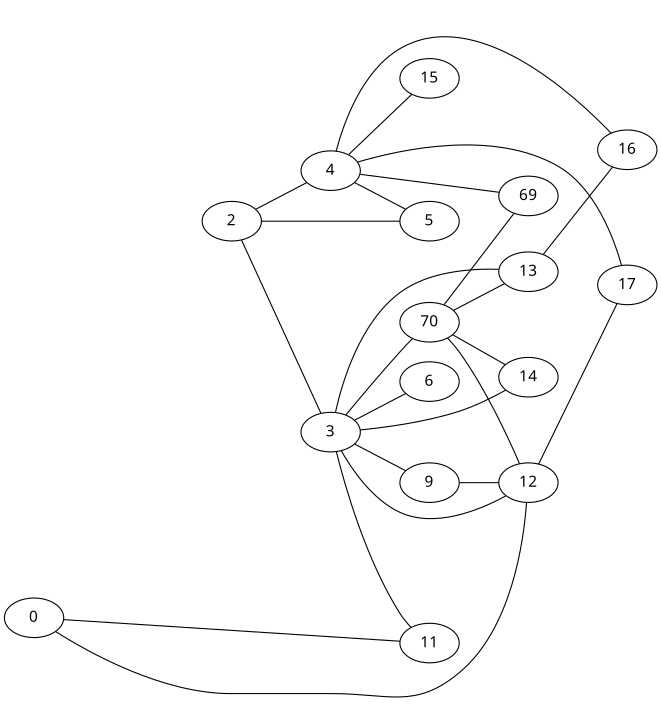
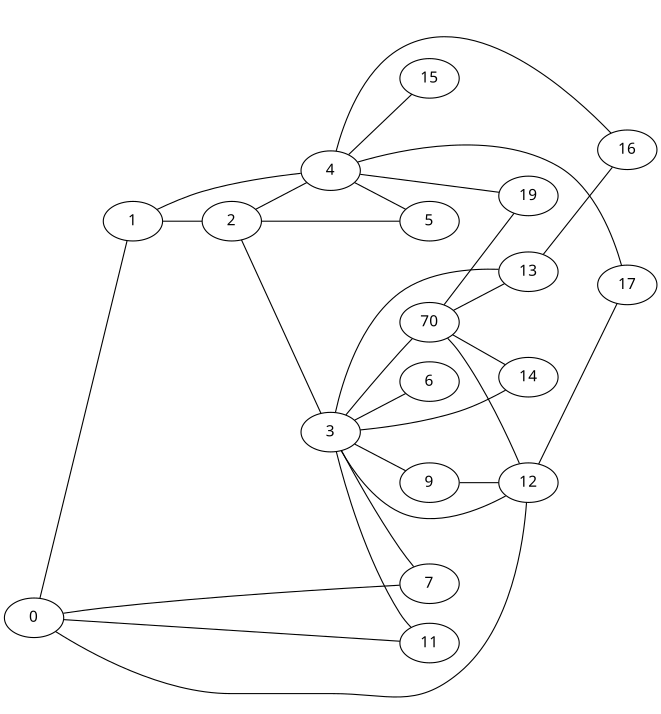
(528, 196) -> (528, 196)
none -> (133, 221)
none -> (430, 584)
